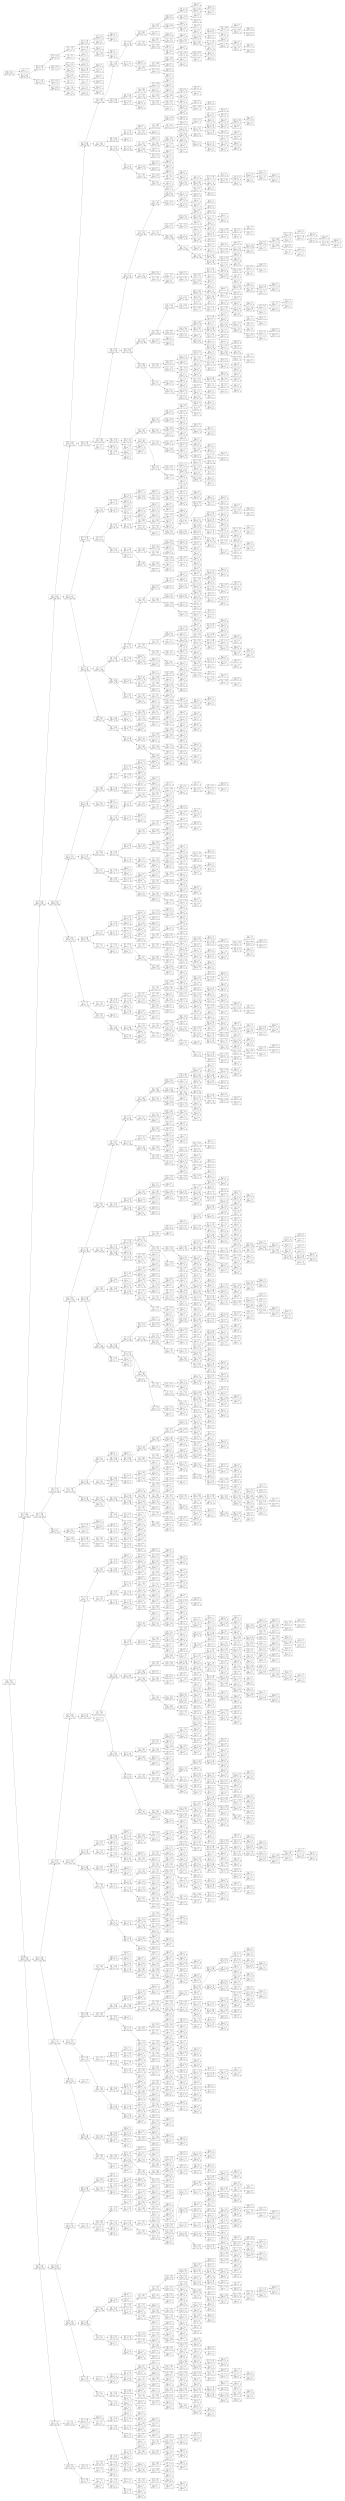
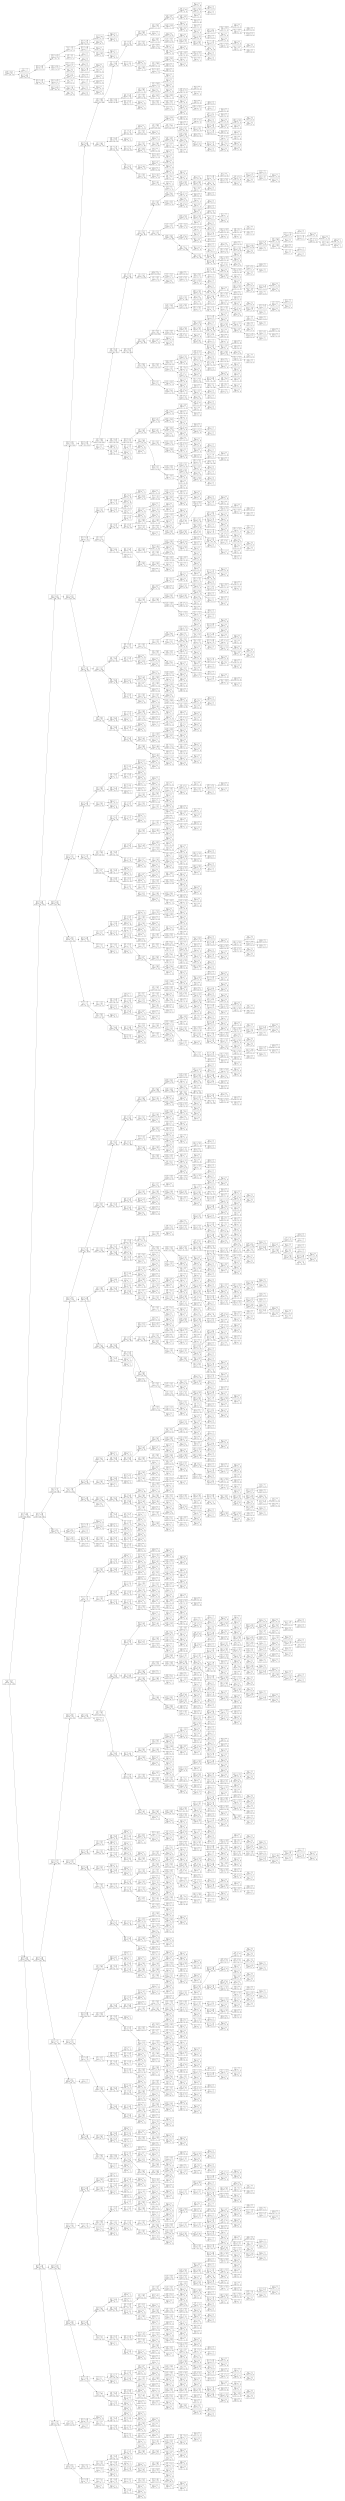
none -> (211, 2254)
